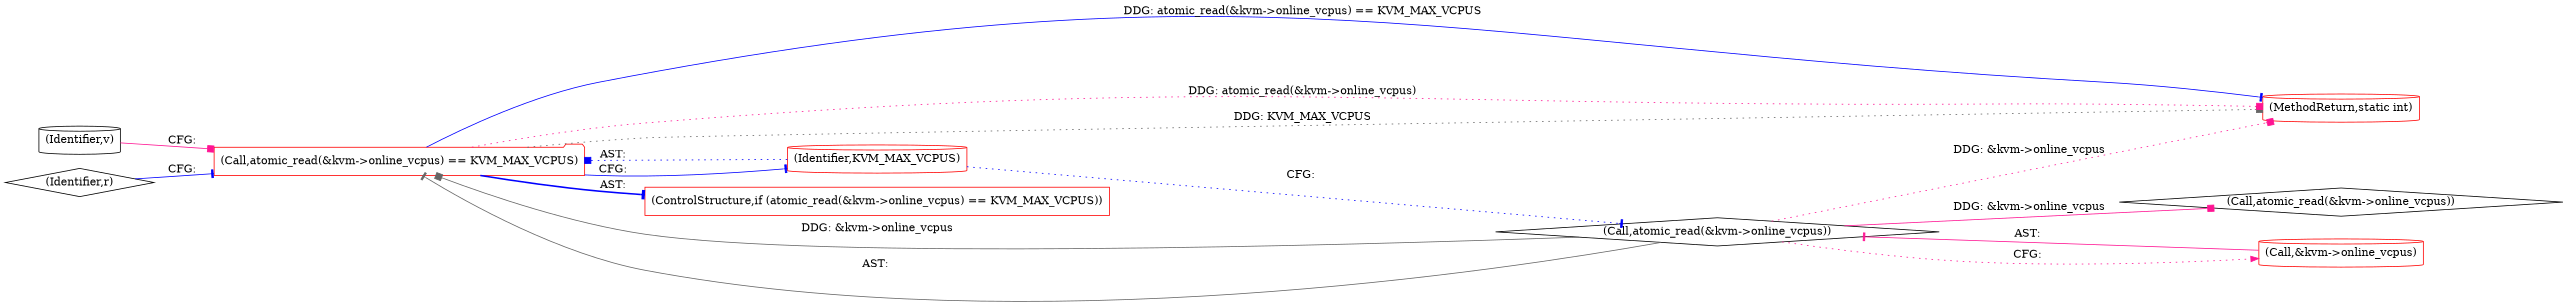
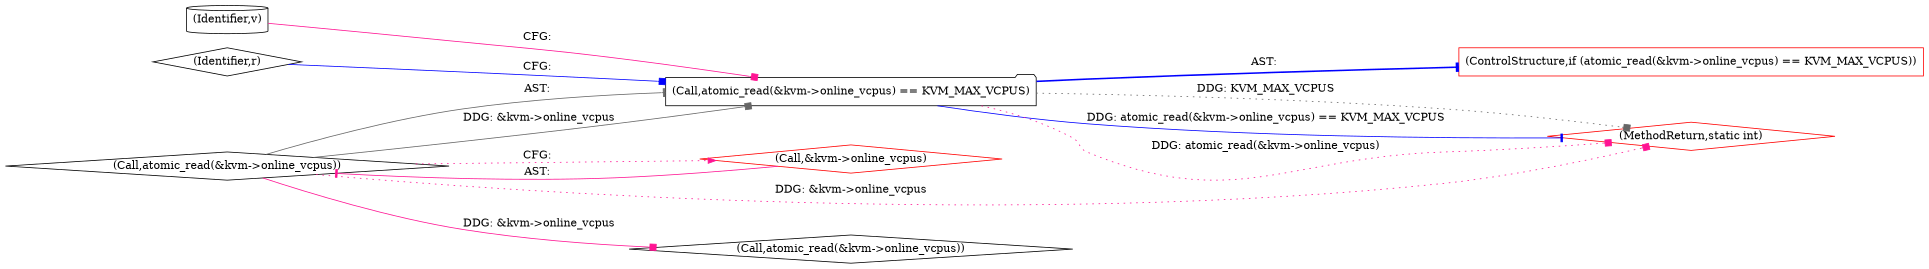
(2341, 108) -> (1691, 136)
(877, 159) -> none
(399, 161) -> (851, 92)
(173, 176) -> (473, 72)
(2341, 253) -> (851, 159)
